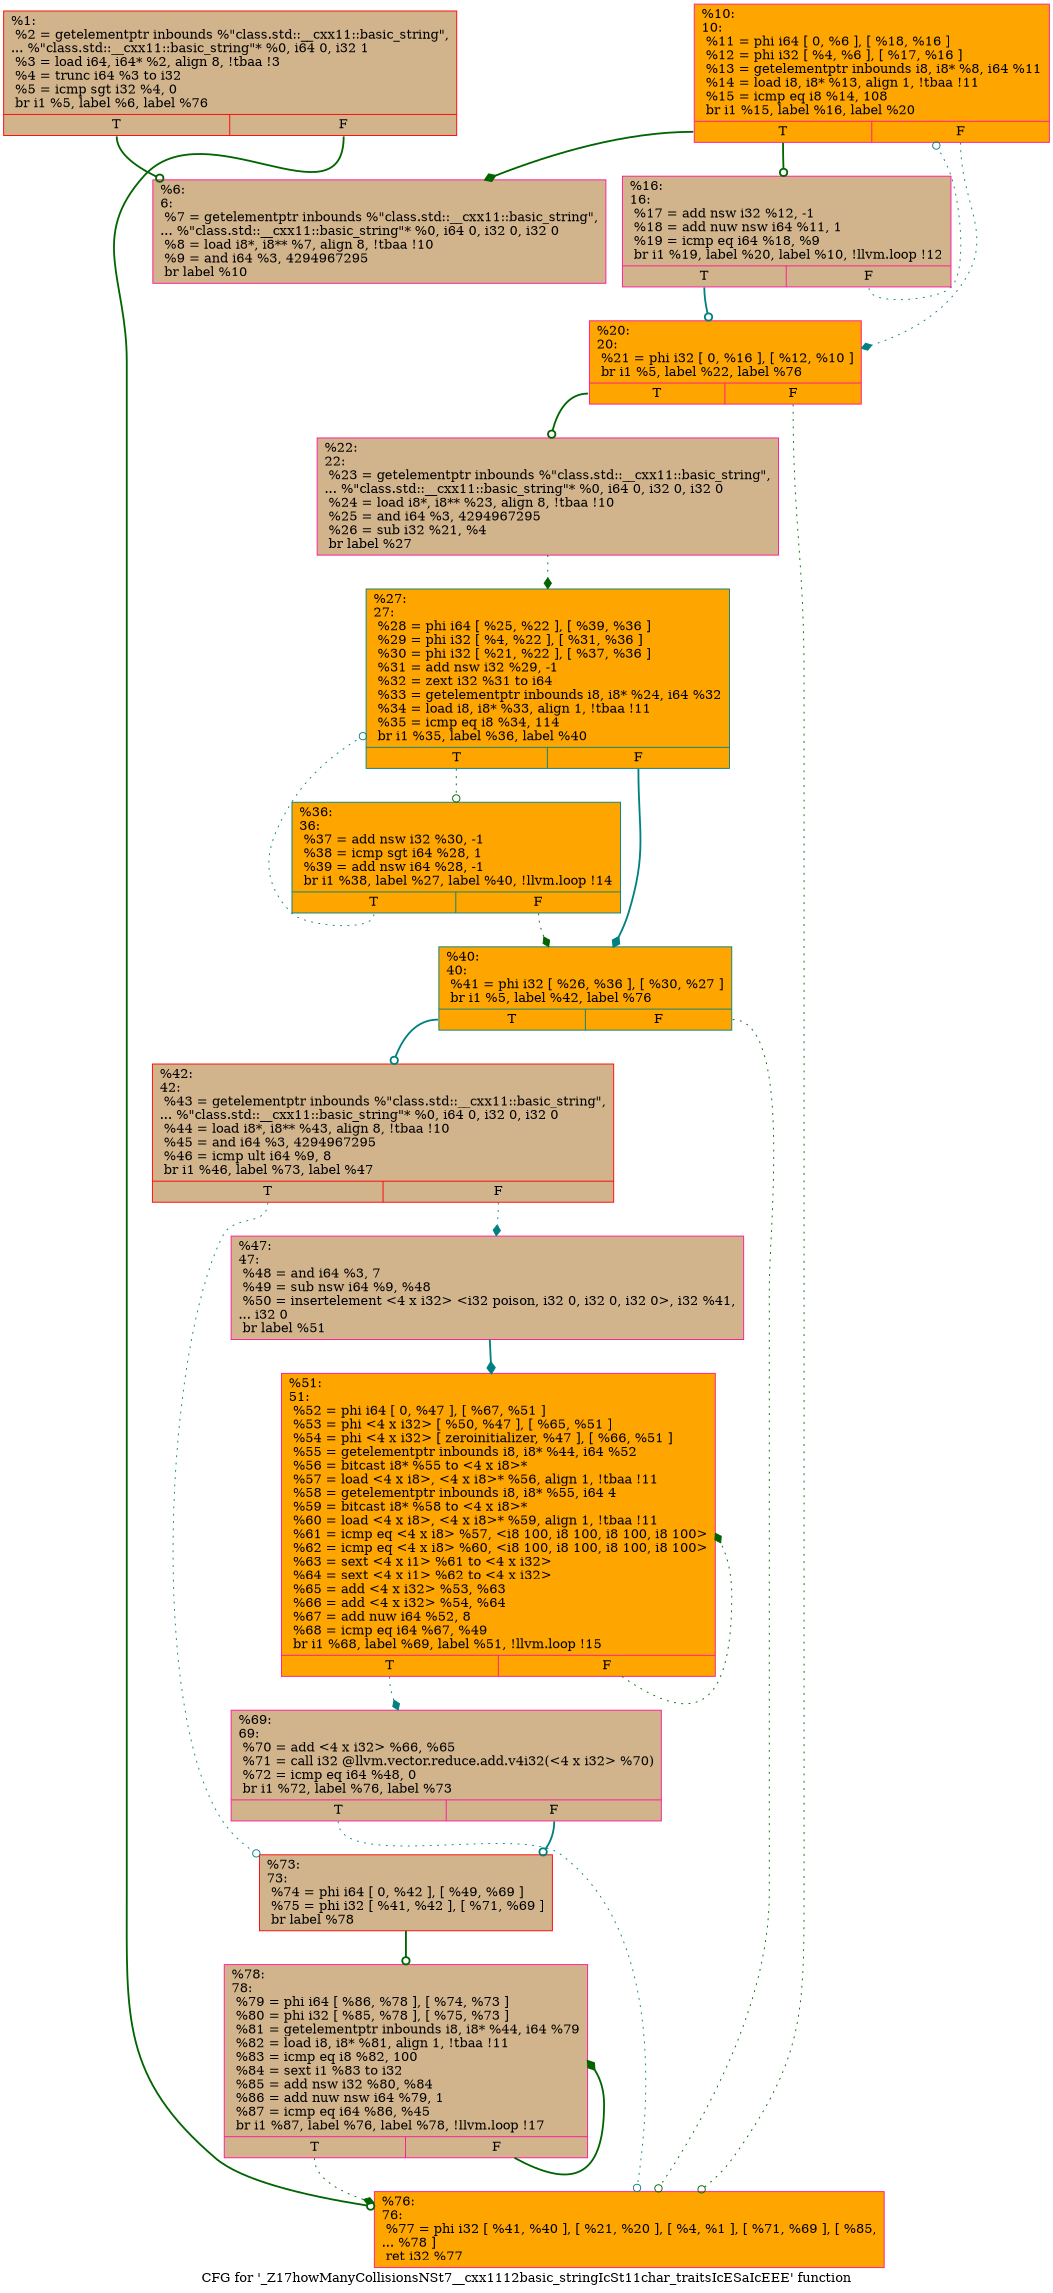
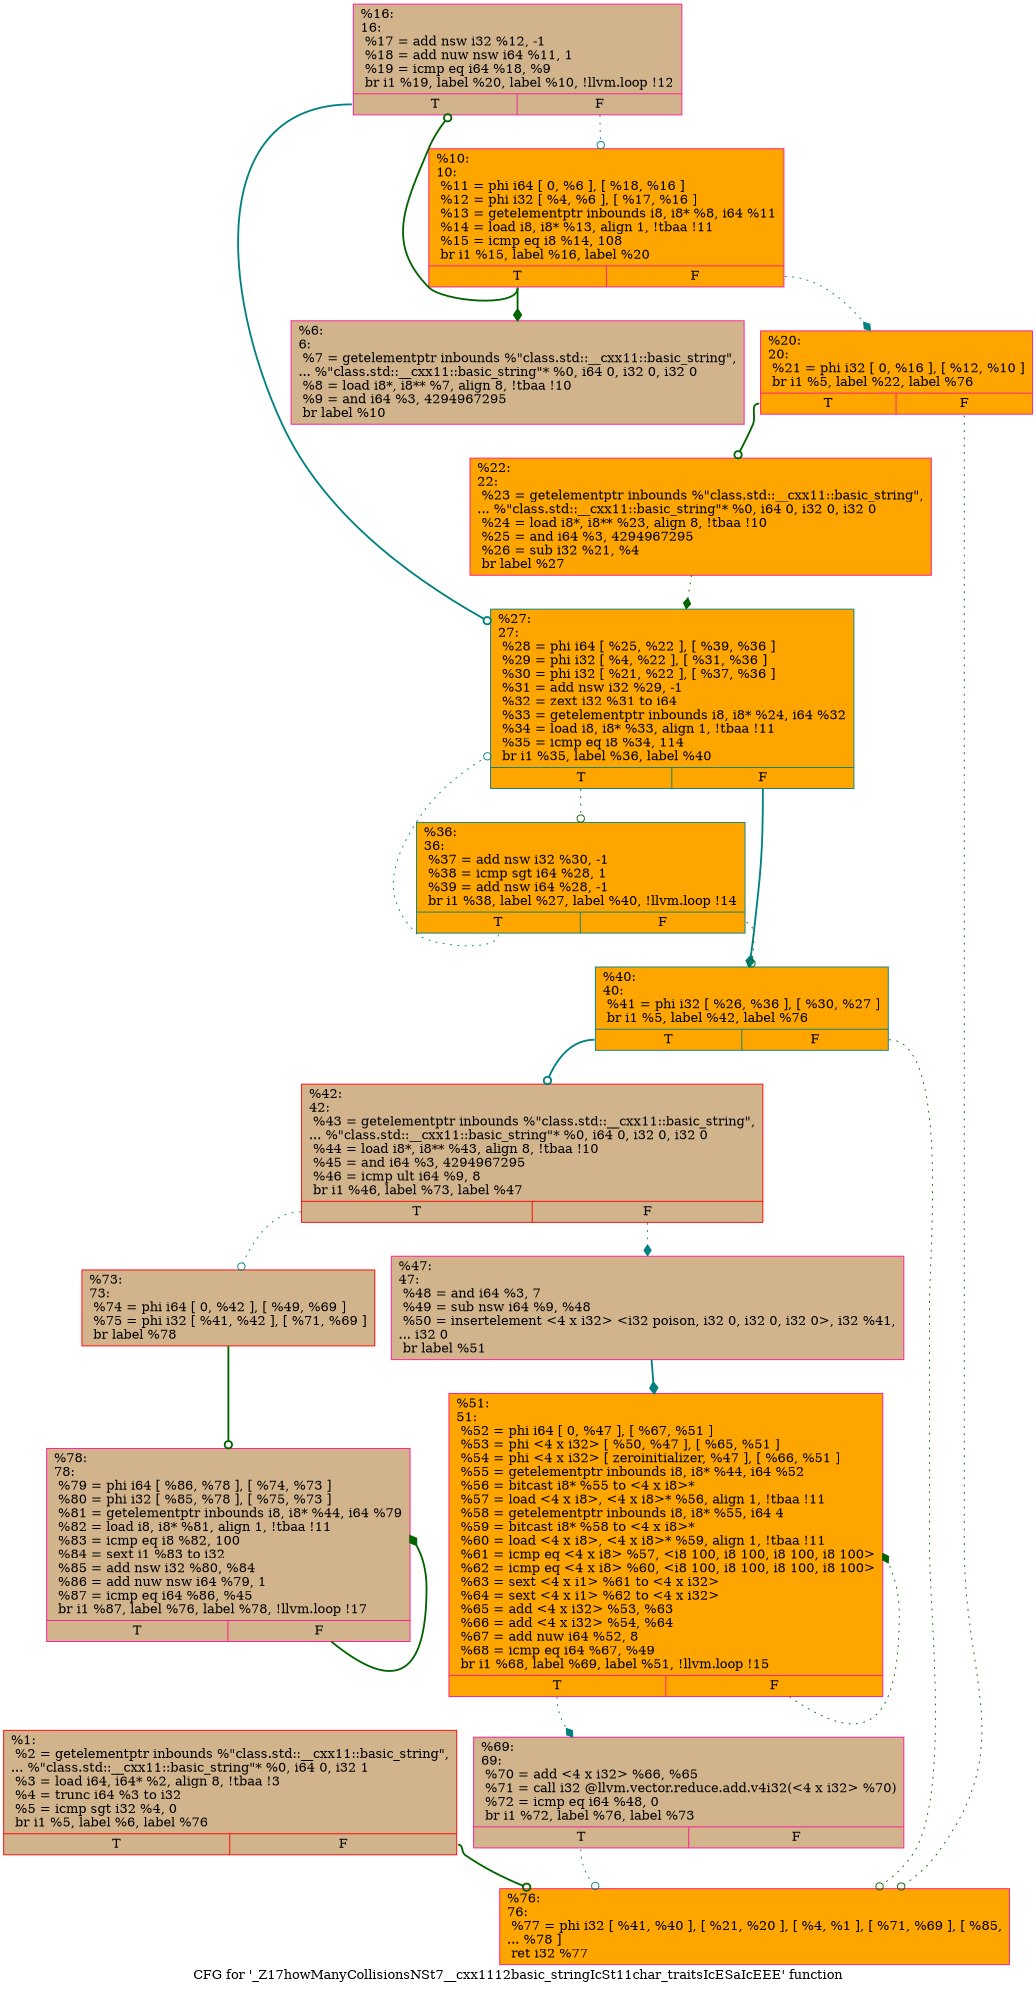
(131, 161) -> none
(705, 300) -> (262, 375)
(548, 497) -> (701, 517)
(540, 925) -> (754, 939)
(552, 1836) -> none
(333, 2185) -> none
